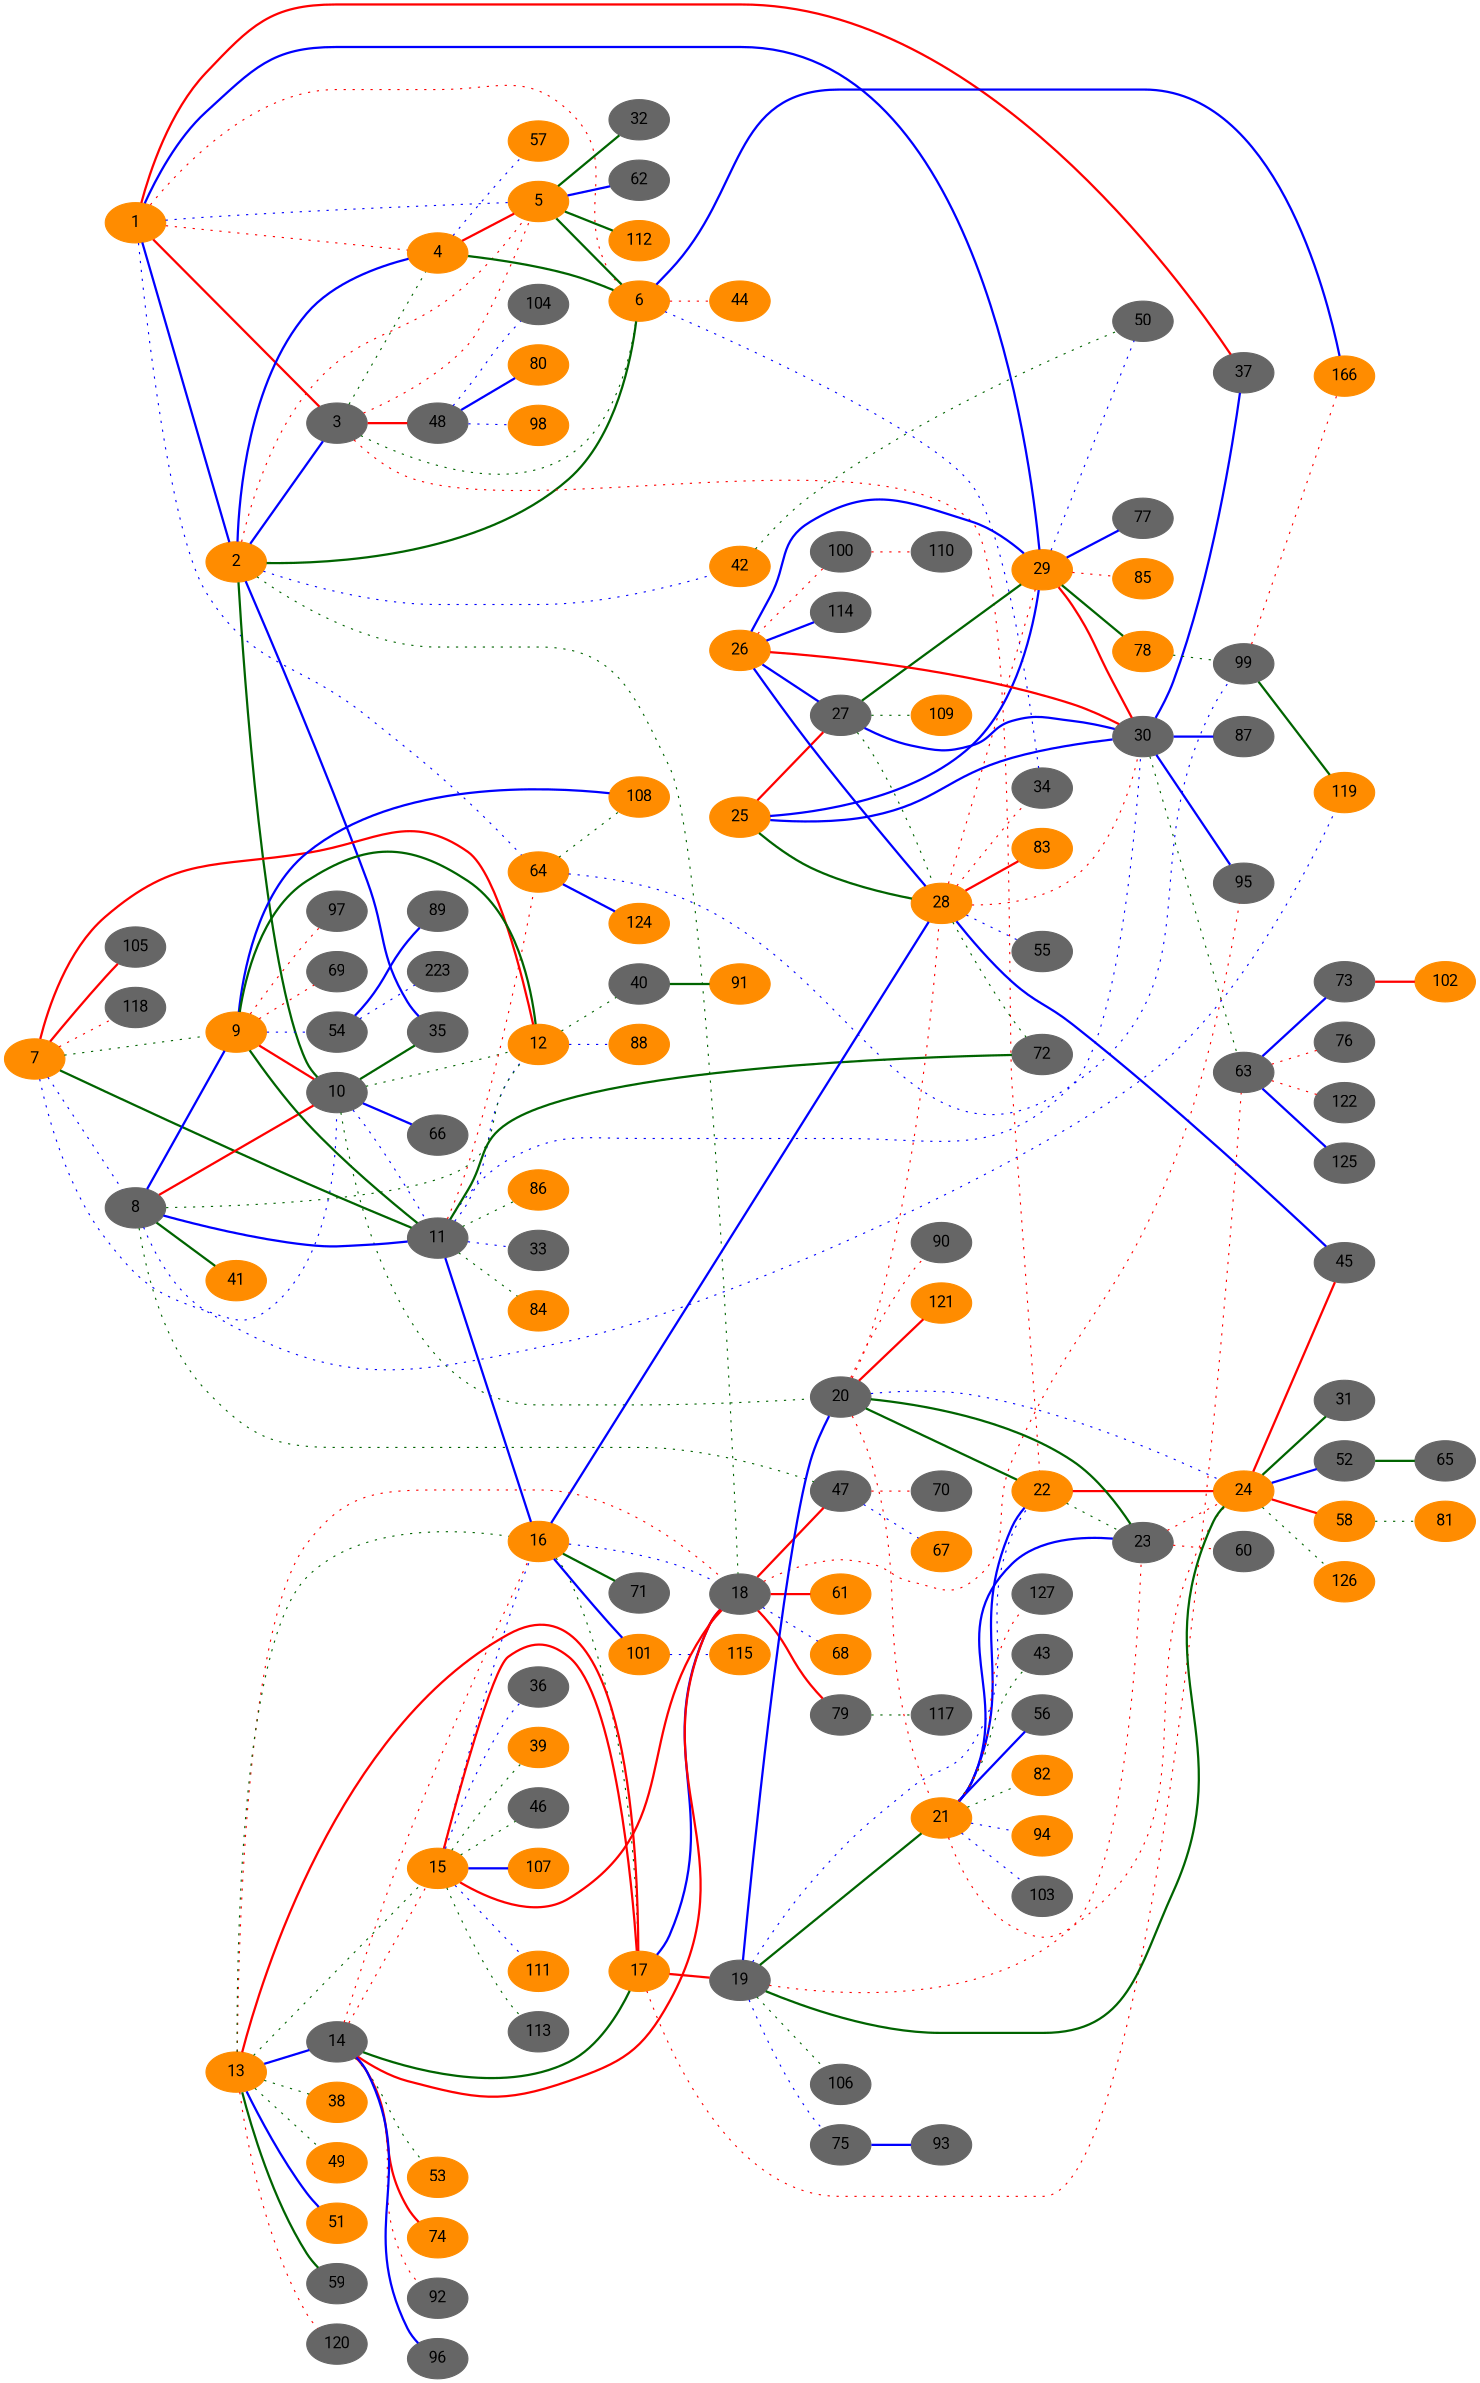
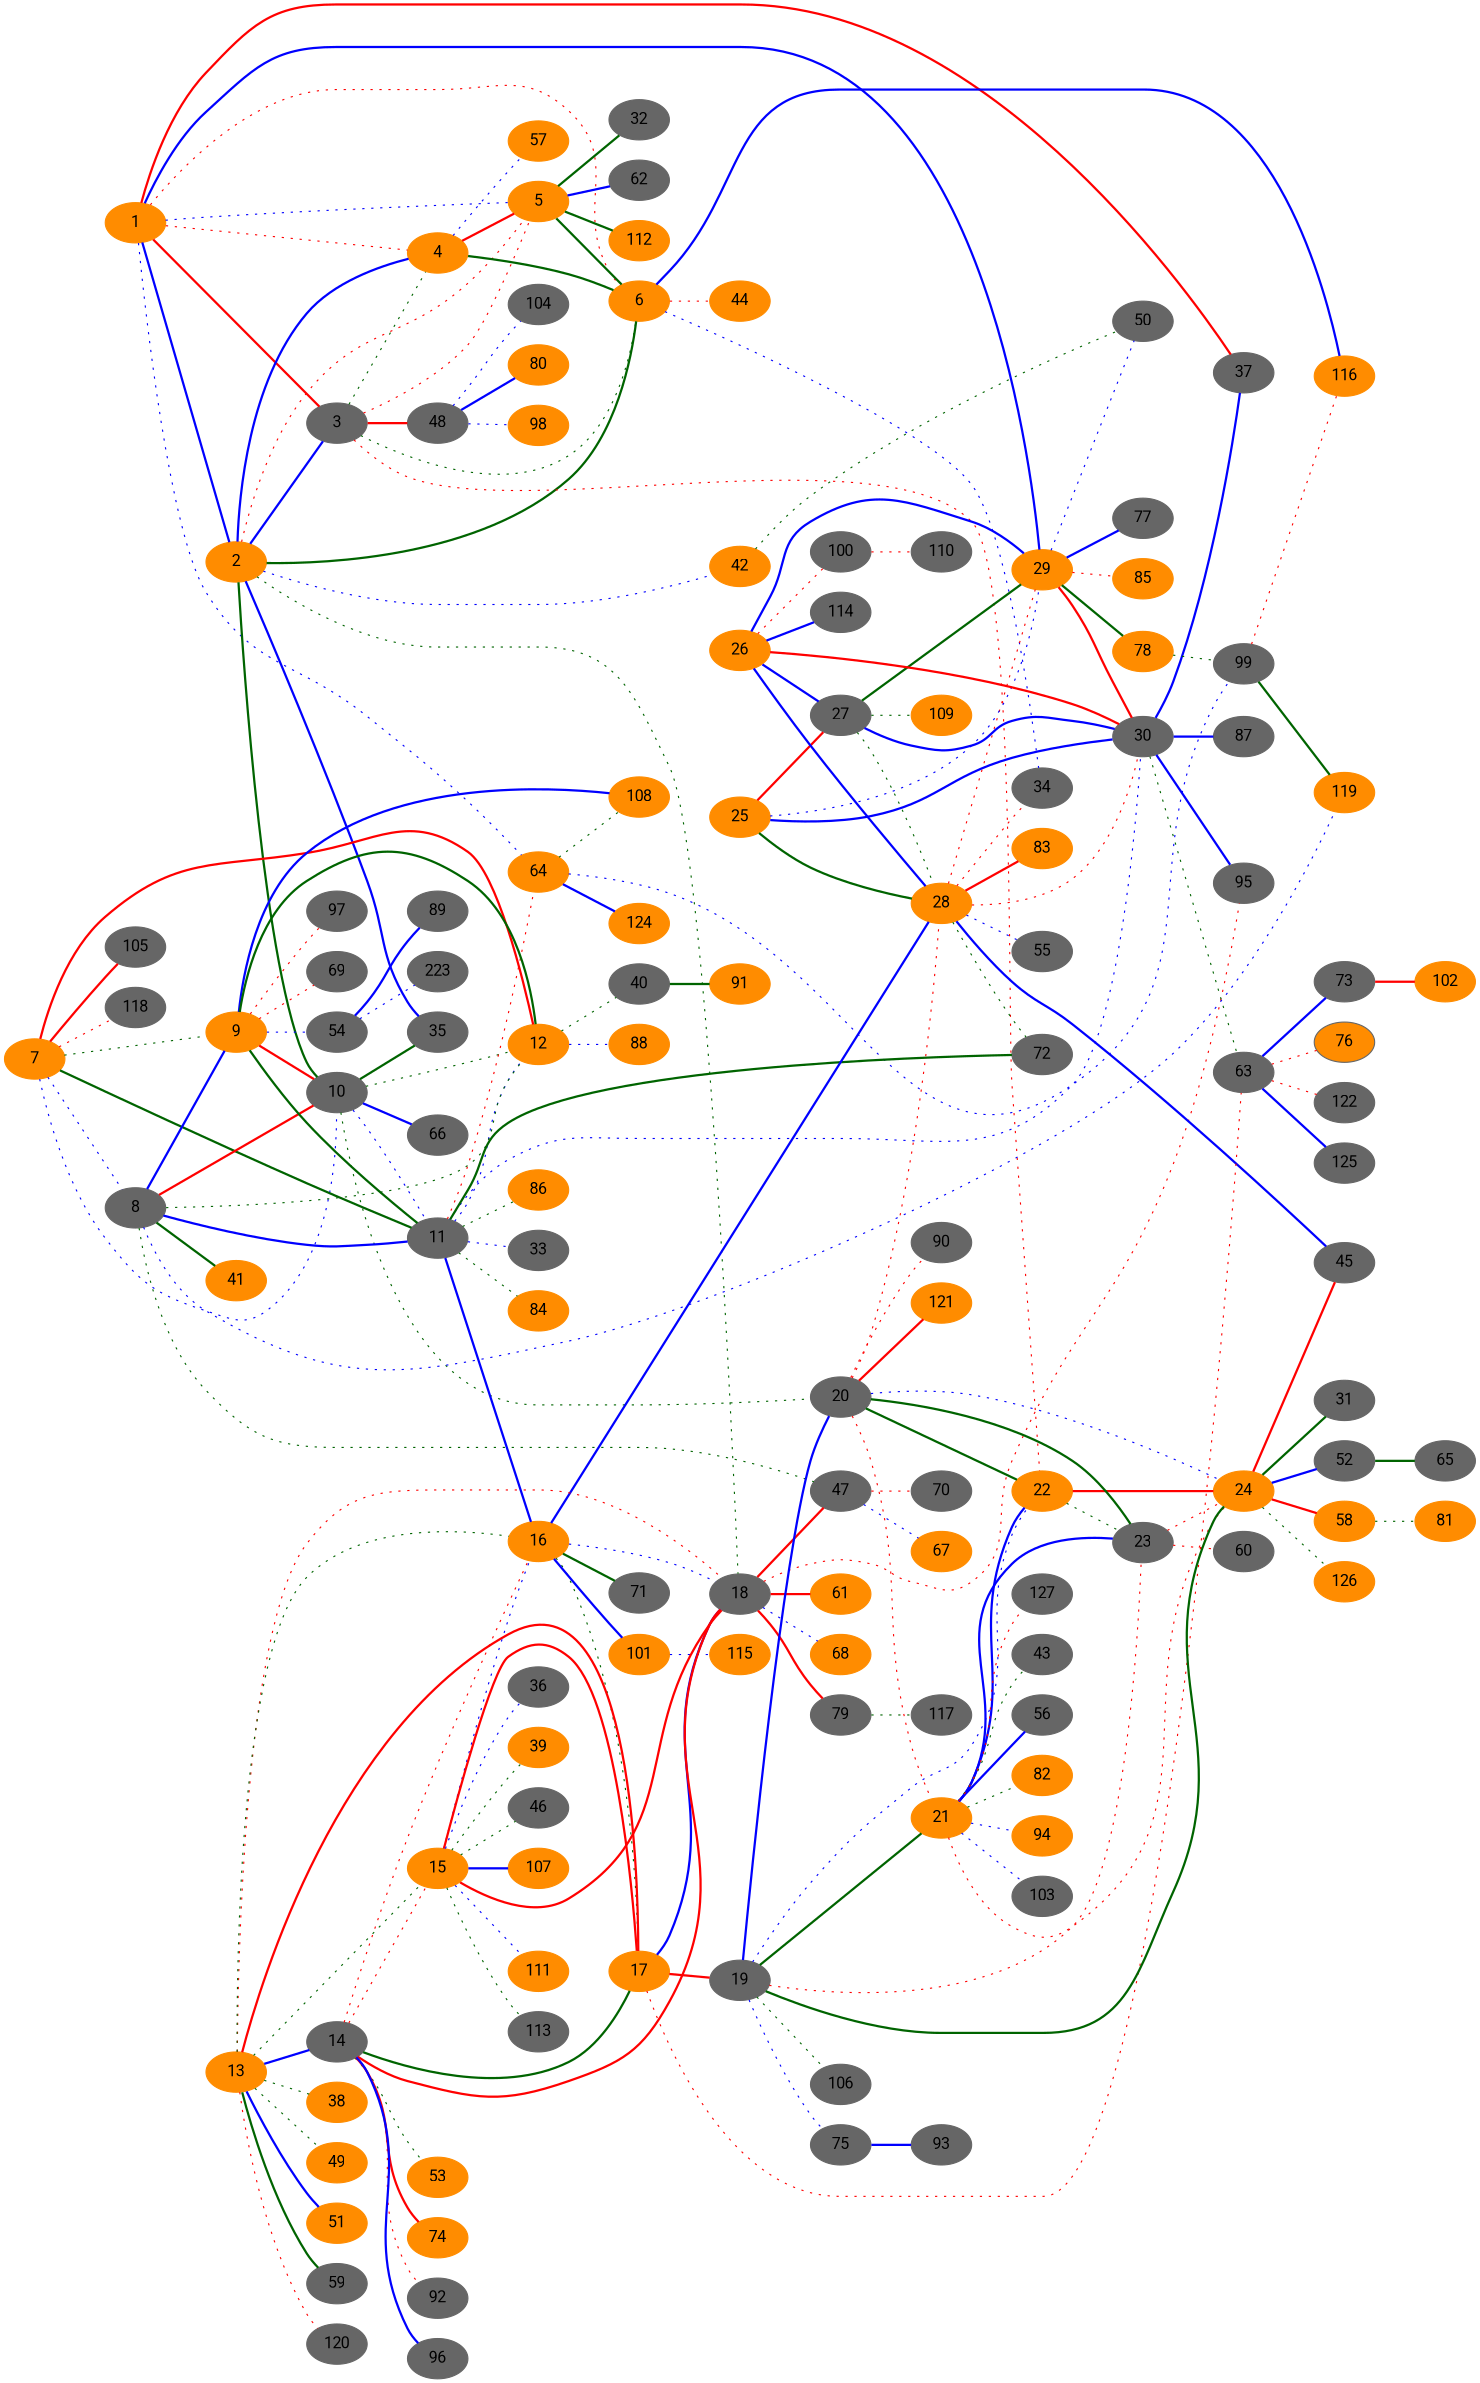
(1344, 376) -> (1344, 376)
(954, 759) -> (954, 759)
(1344, 1042) -> (1344, 1042)
